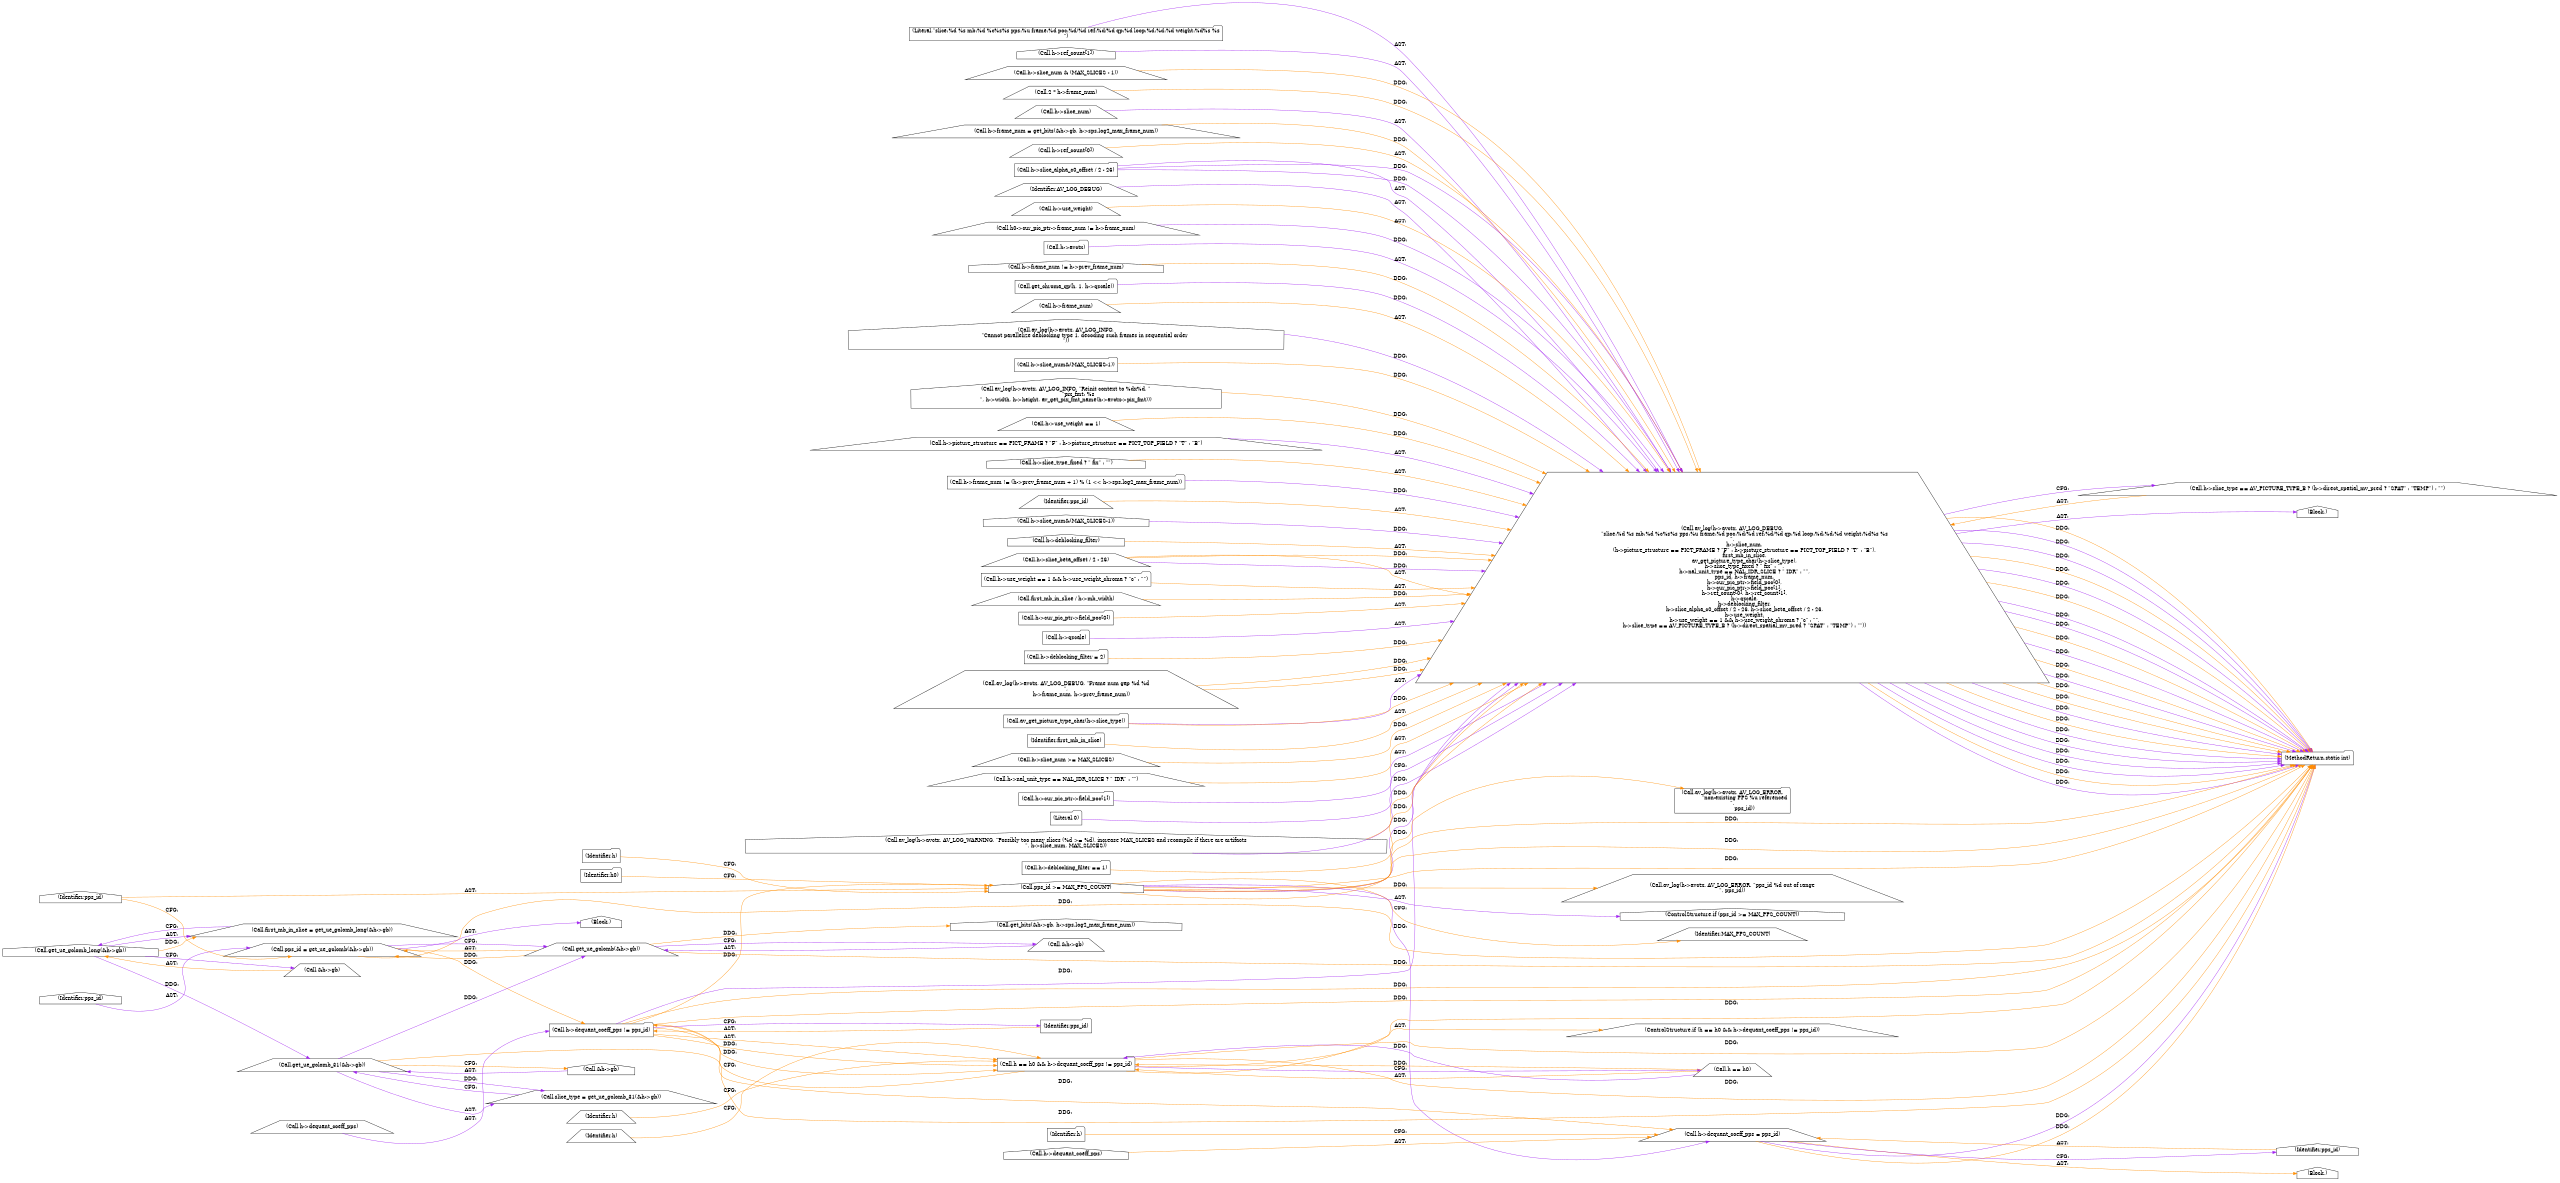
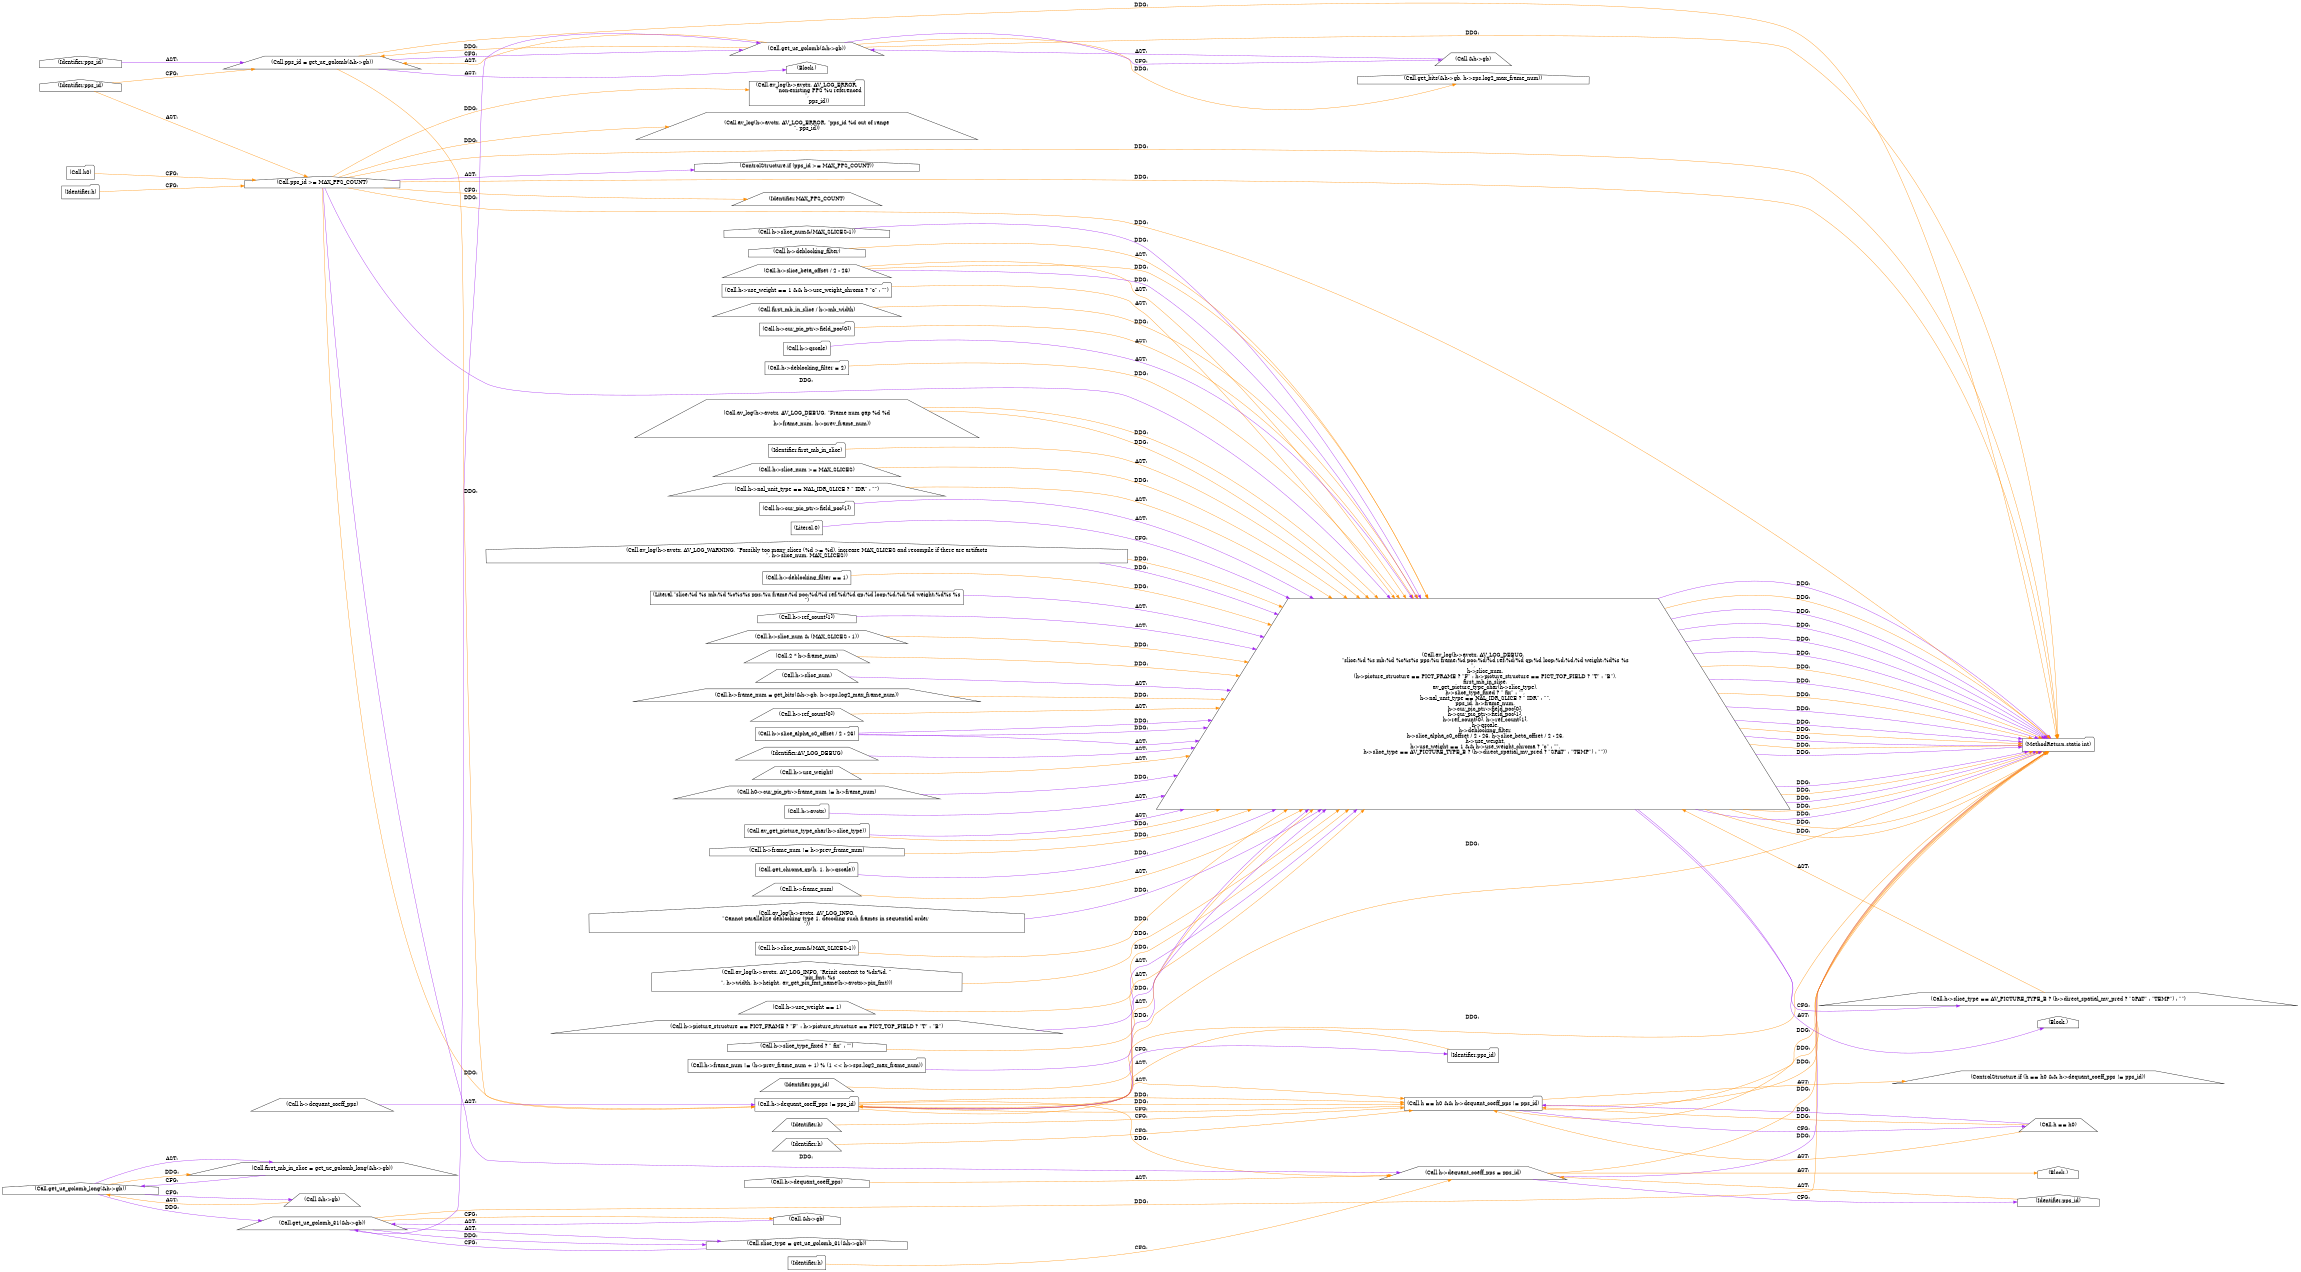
(601, 876) -> (81, 173)
(761, 893) -> (373, 786)
(601, 1097) -> (807, 1244)
